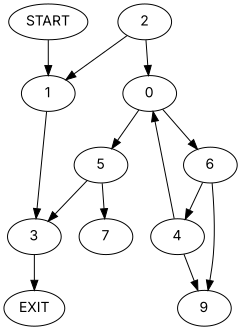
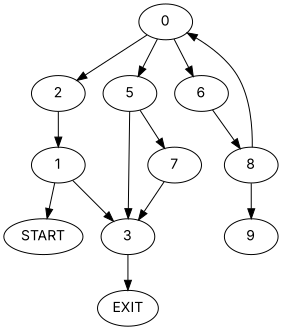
(48, 53) -> (52, 196)
(147, 53) -> (116, 55)
none -> (154, 197)
(214, 232) -> none
(178, 237) -> (251, 165)
